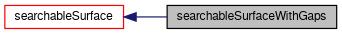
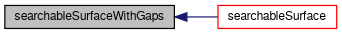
(152, 17) -> (203, 17)
